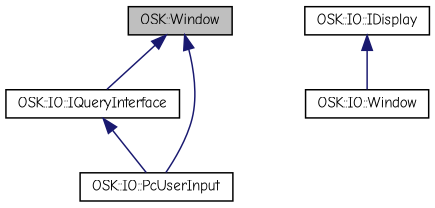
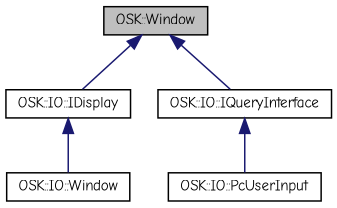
(193, 114) -> (107, 67)
